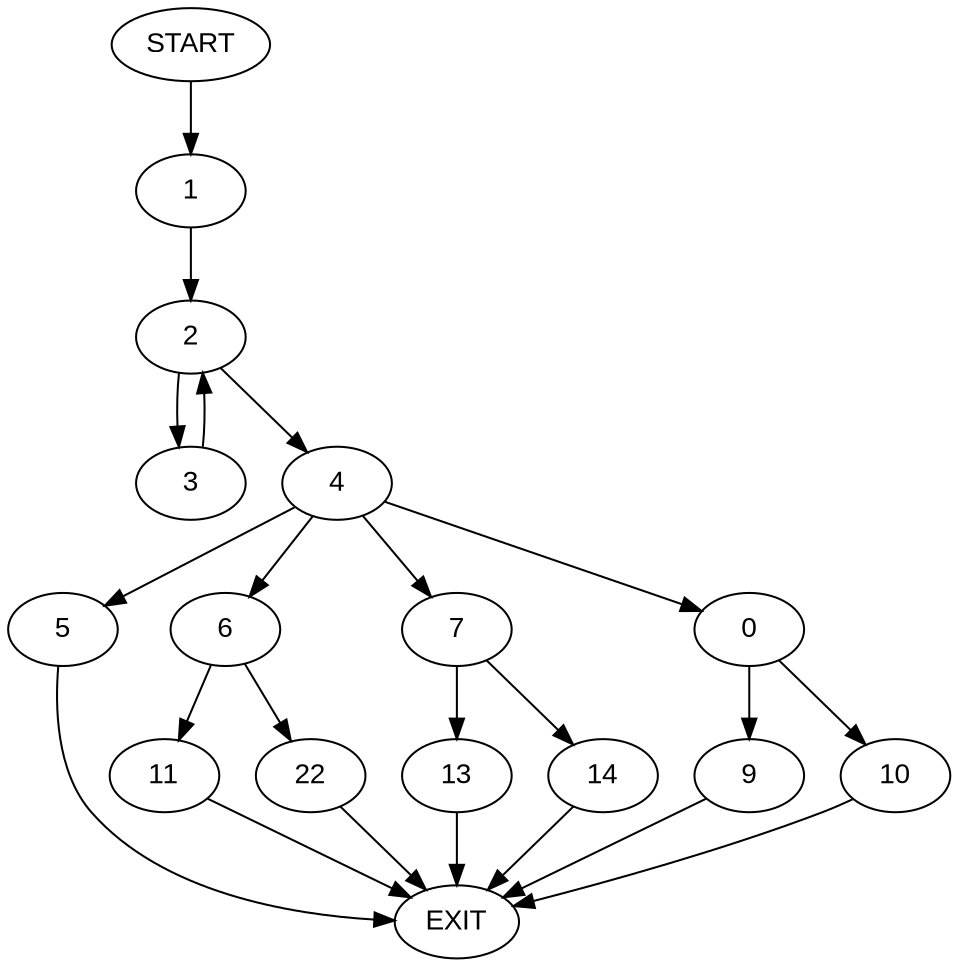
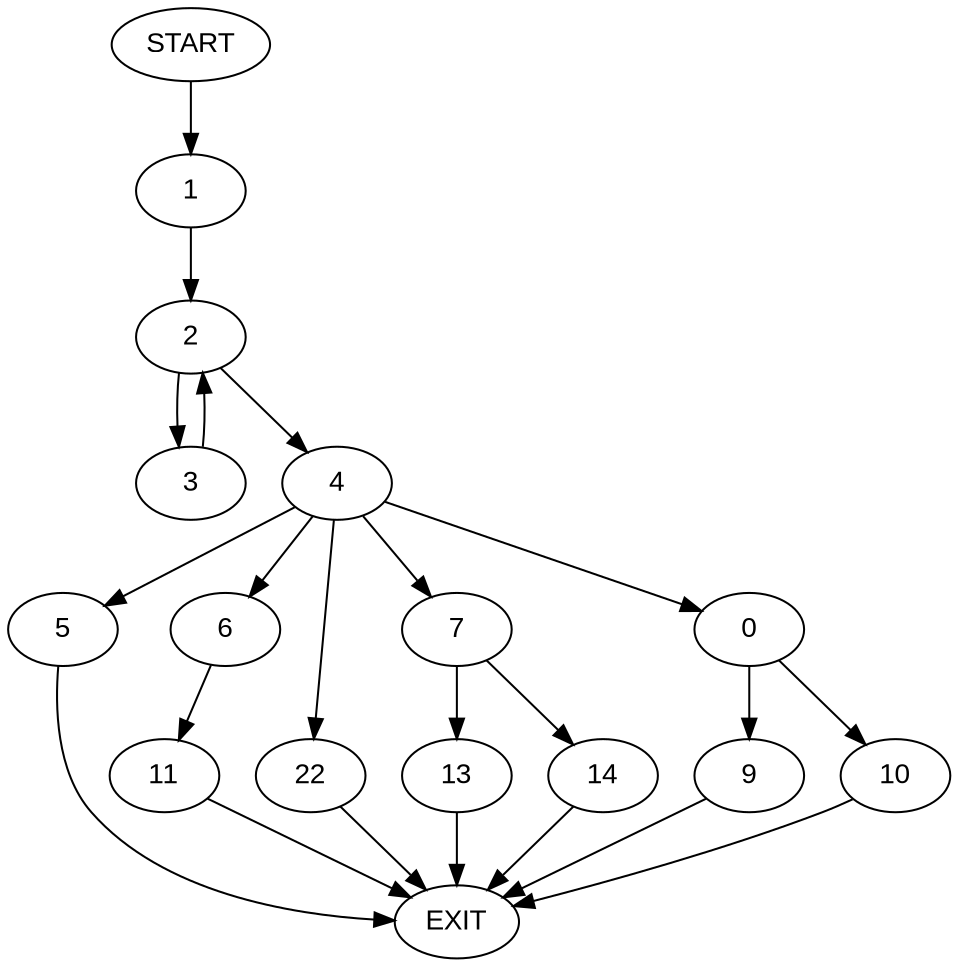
(262, 693) -> (325, 619)
